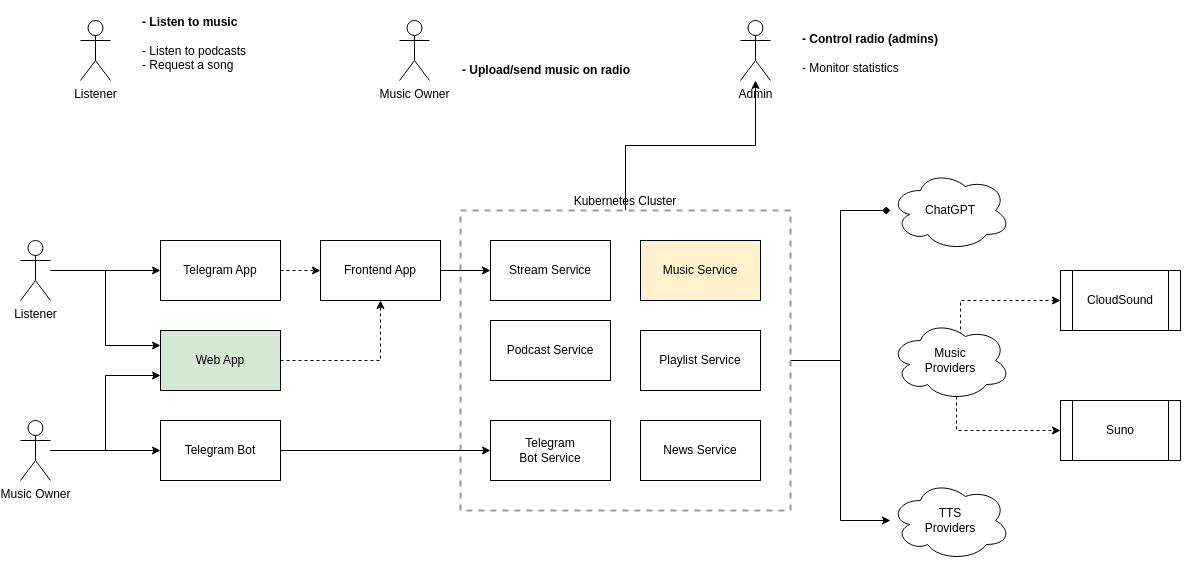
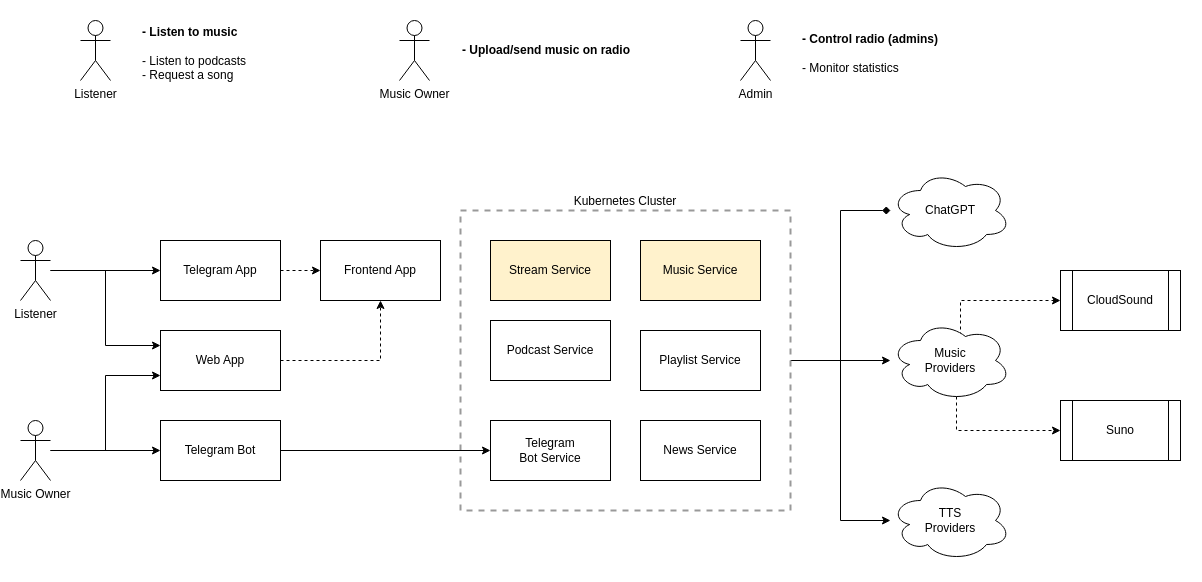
(246, 43) -> (246, 53)
(566, 71) -> (566, 51)
(687, 146) -> (863, 361)
(462, 271) -> none
(551, 271) -> (551, 271)
(221, 361) -> (221, 361)
